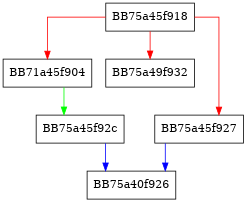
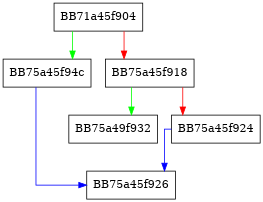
(60, 17) -> (124, 41)
(150, 41) -> (131, 97)
(80, 129) -> (47, 73)
(199, 129) -> (216, 129)
(131, 185) -> (131, 185)
